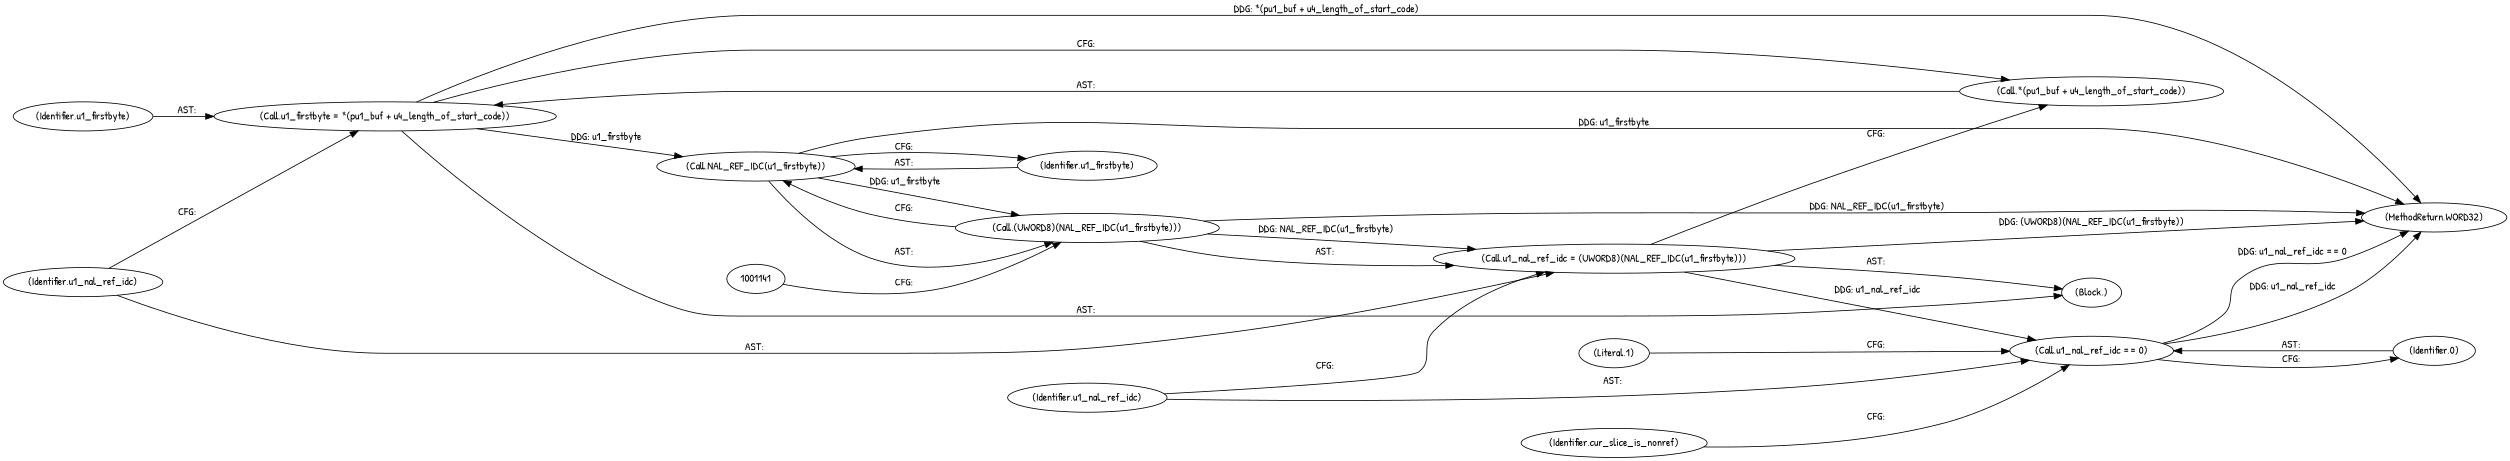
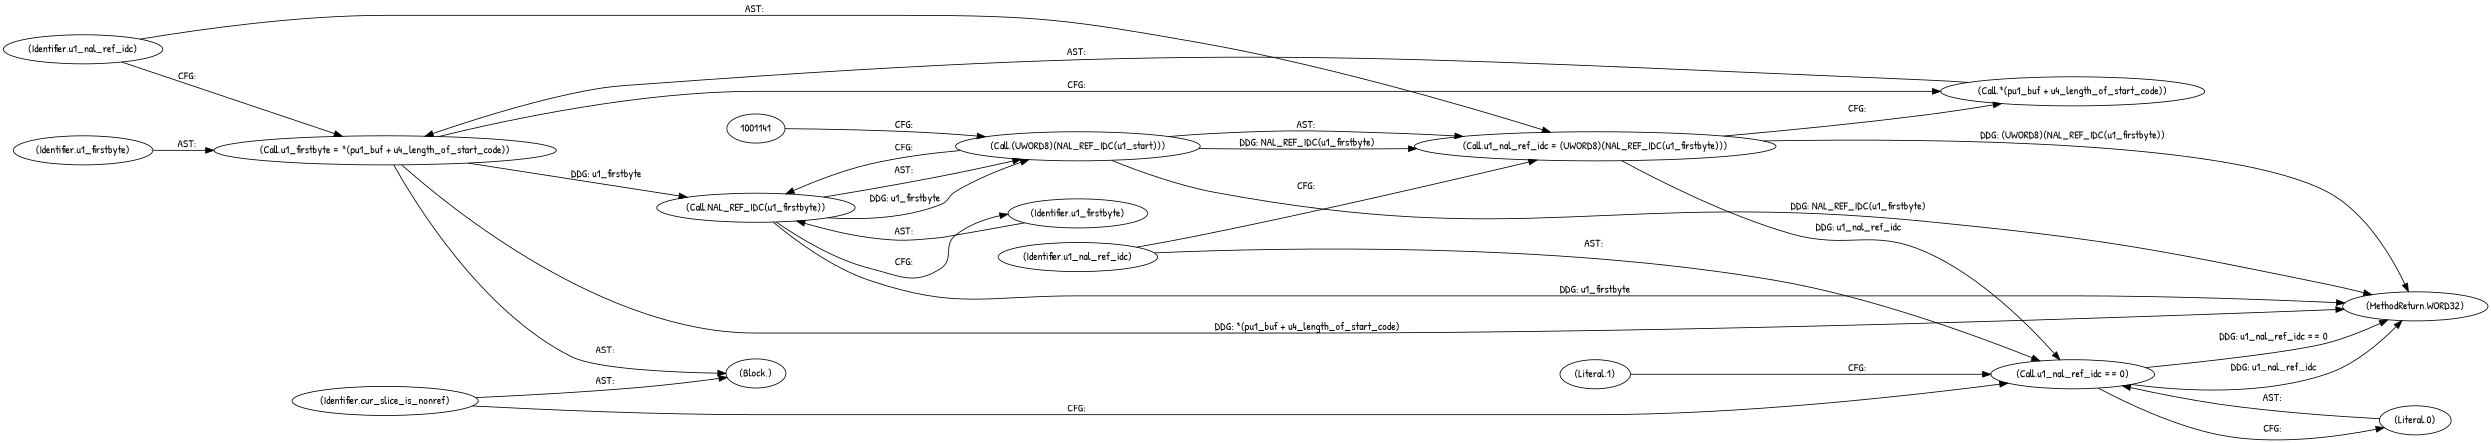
(1087, 228) -> (1078, 146)
(1915, 274) -> (598, 391)
(2434, 351) -> (2415, 420)
